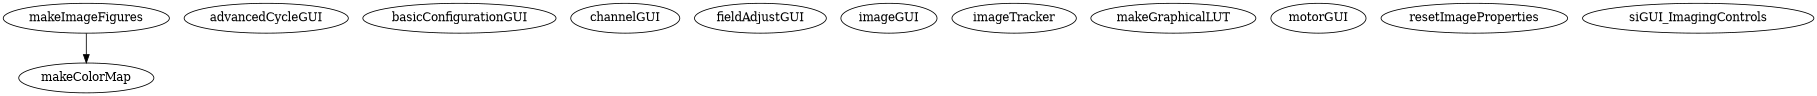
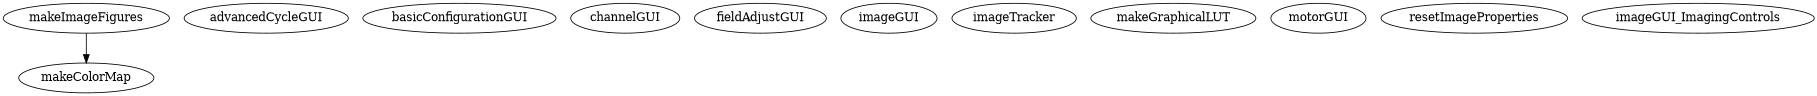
(1698, 18) -> (1698, 18)
